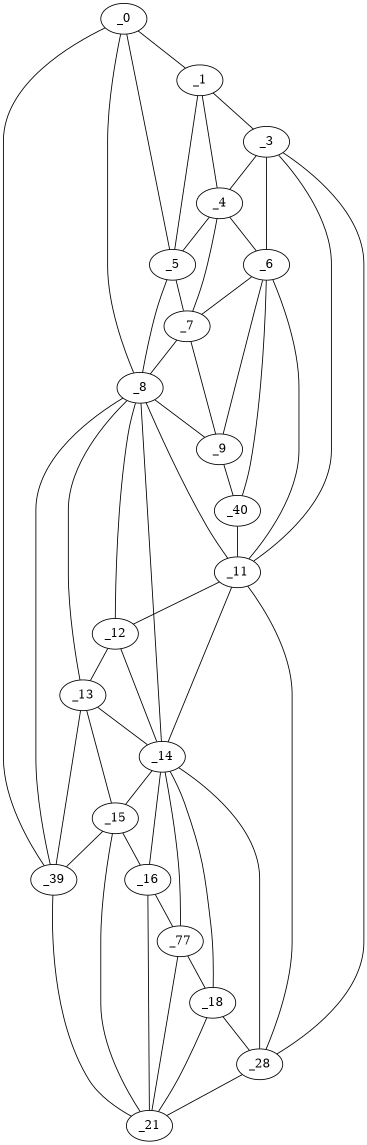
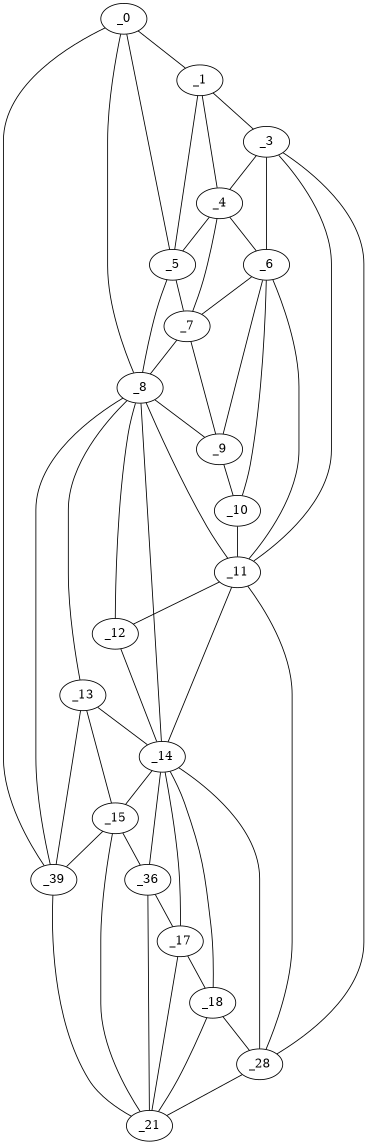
(237, 511) -> (237, 511)
(99, 665) -> none
(148, 880) -> (148, 880)
(180, 941) -> (180, 941)
